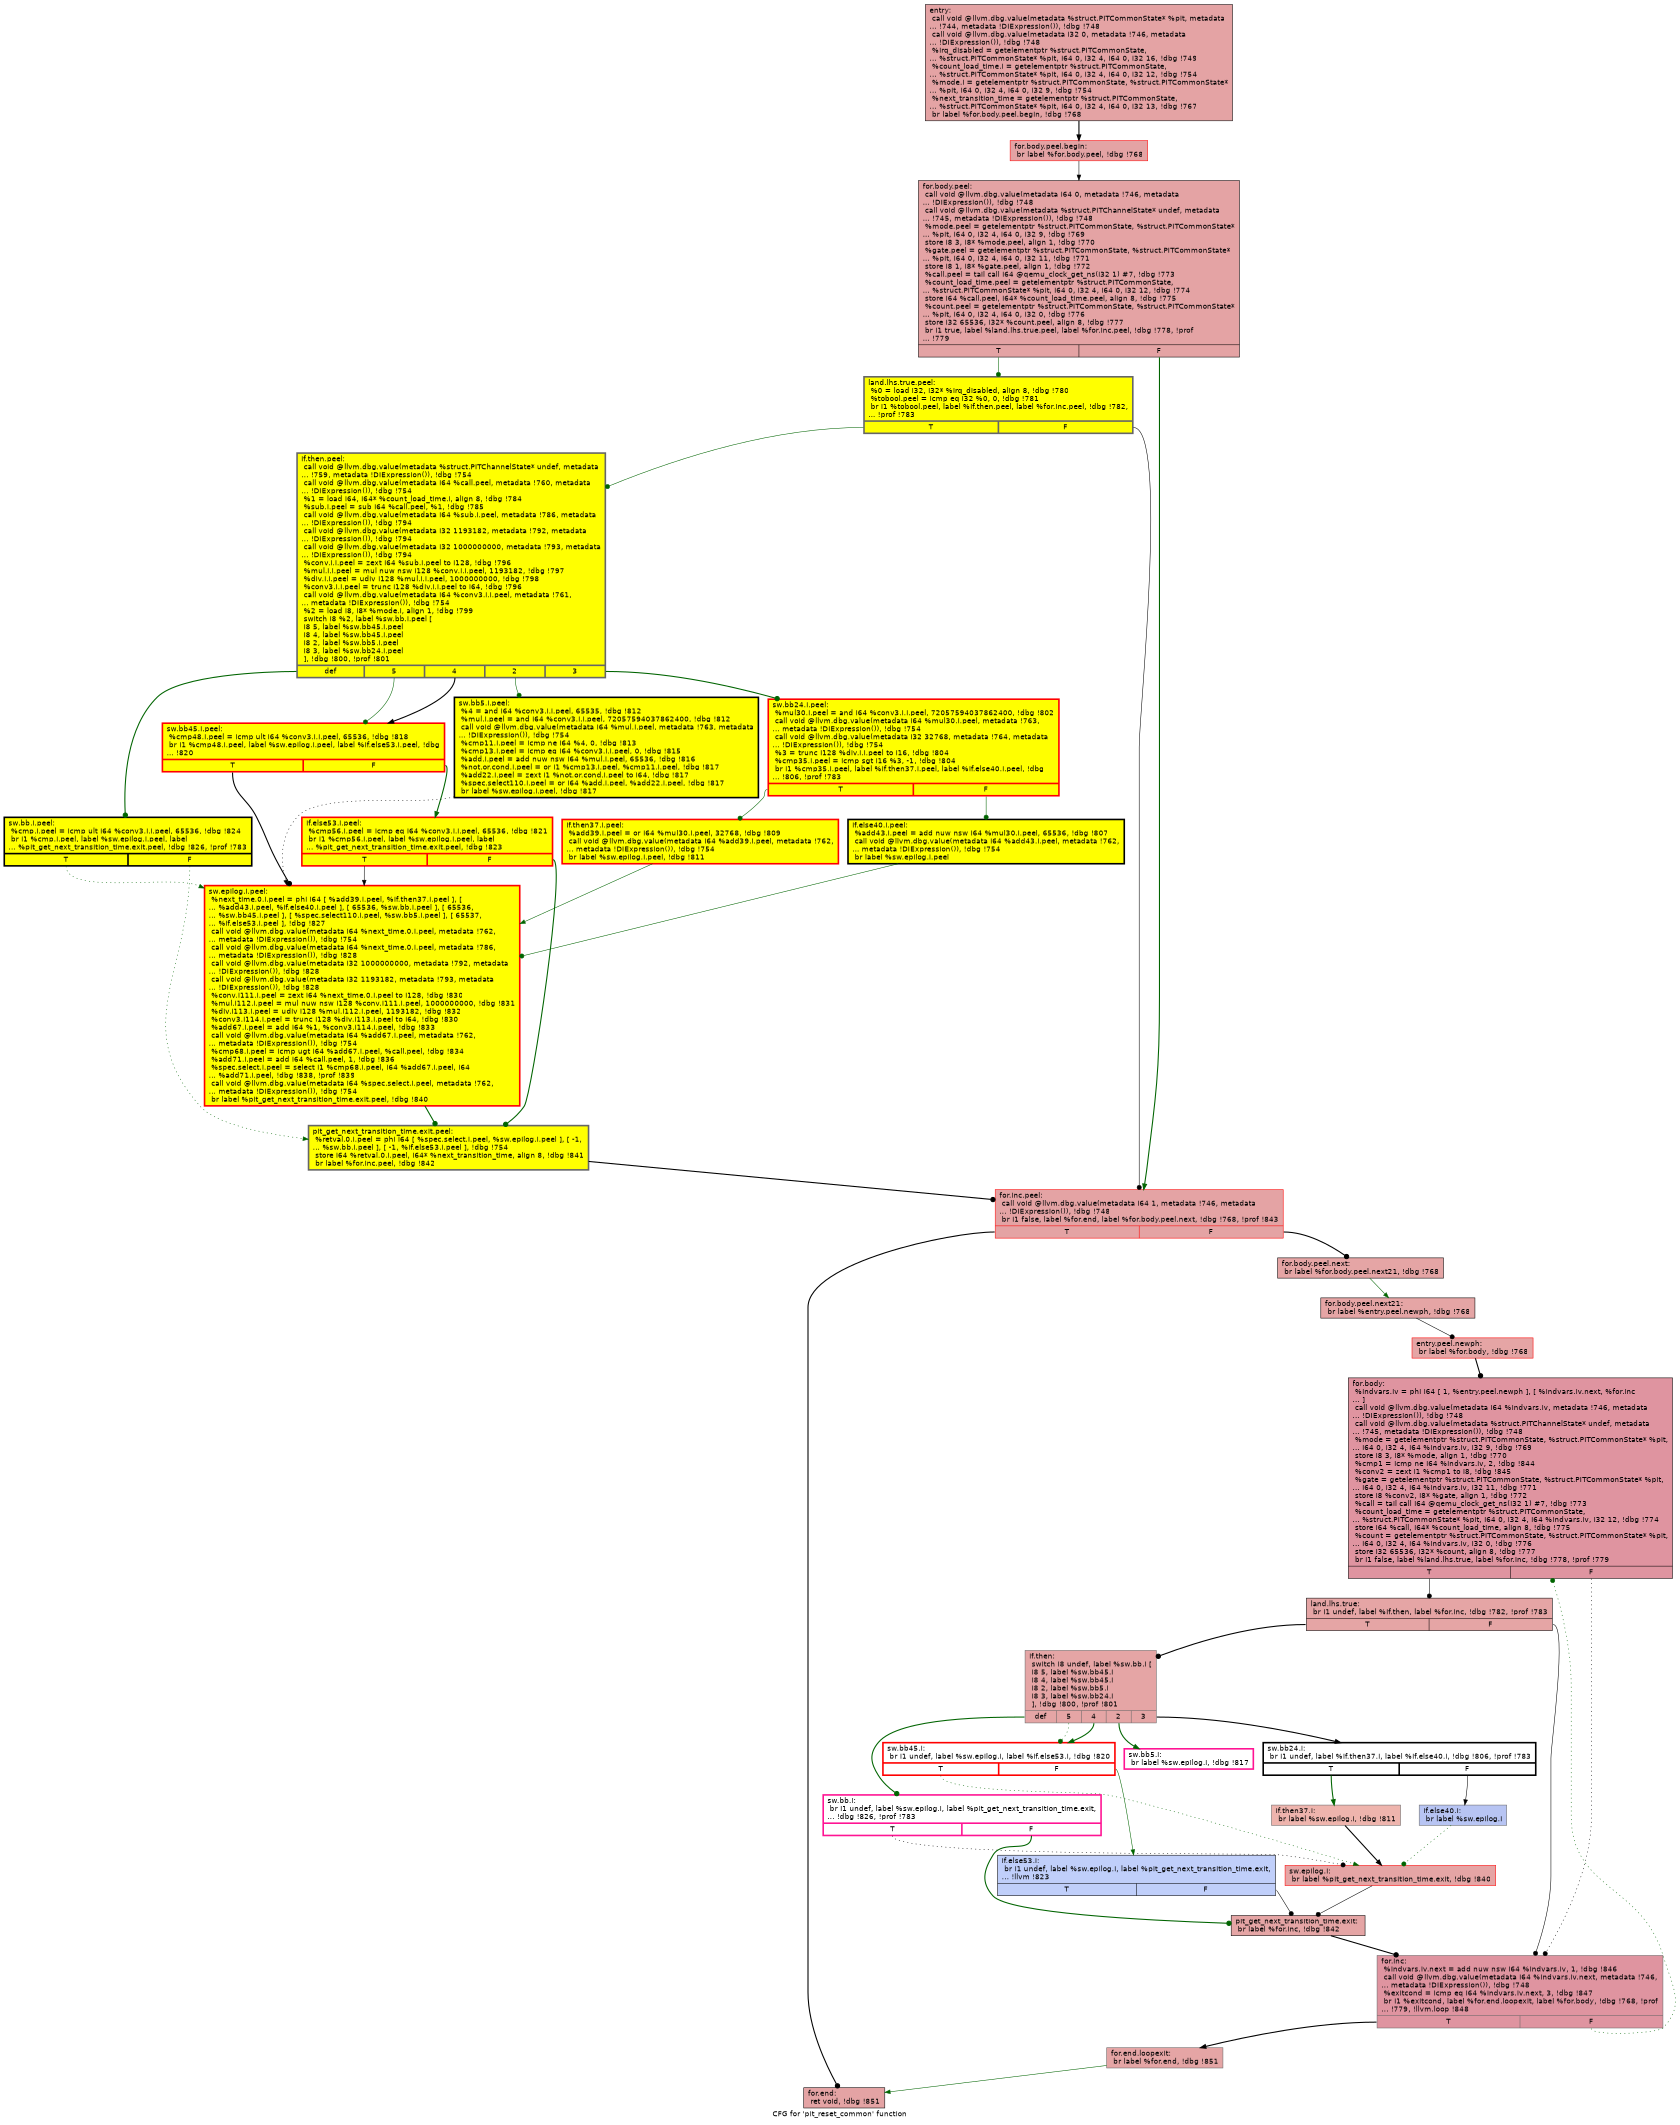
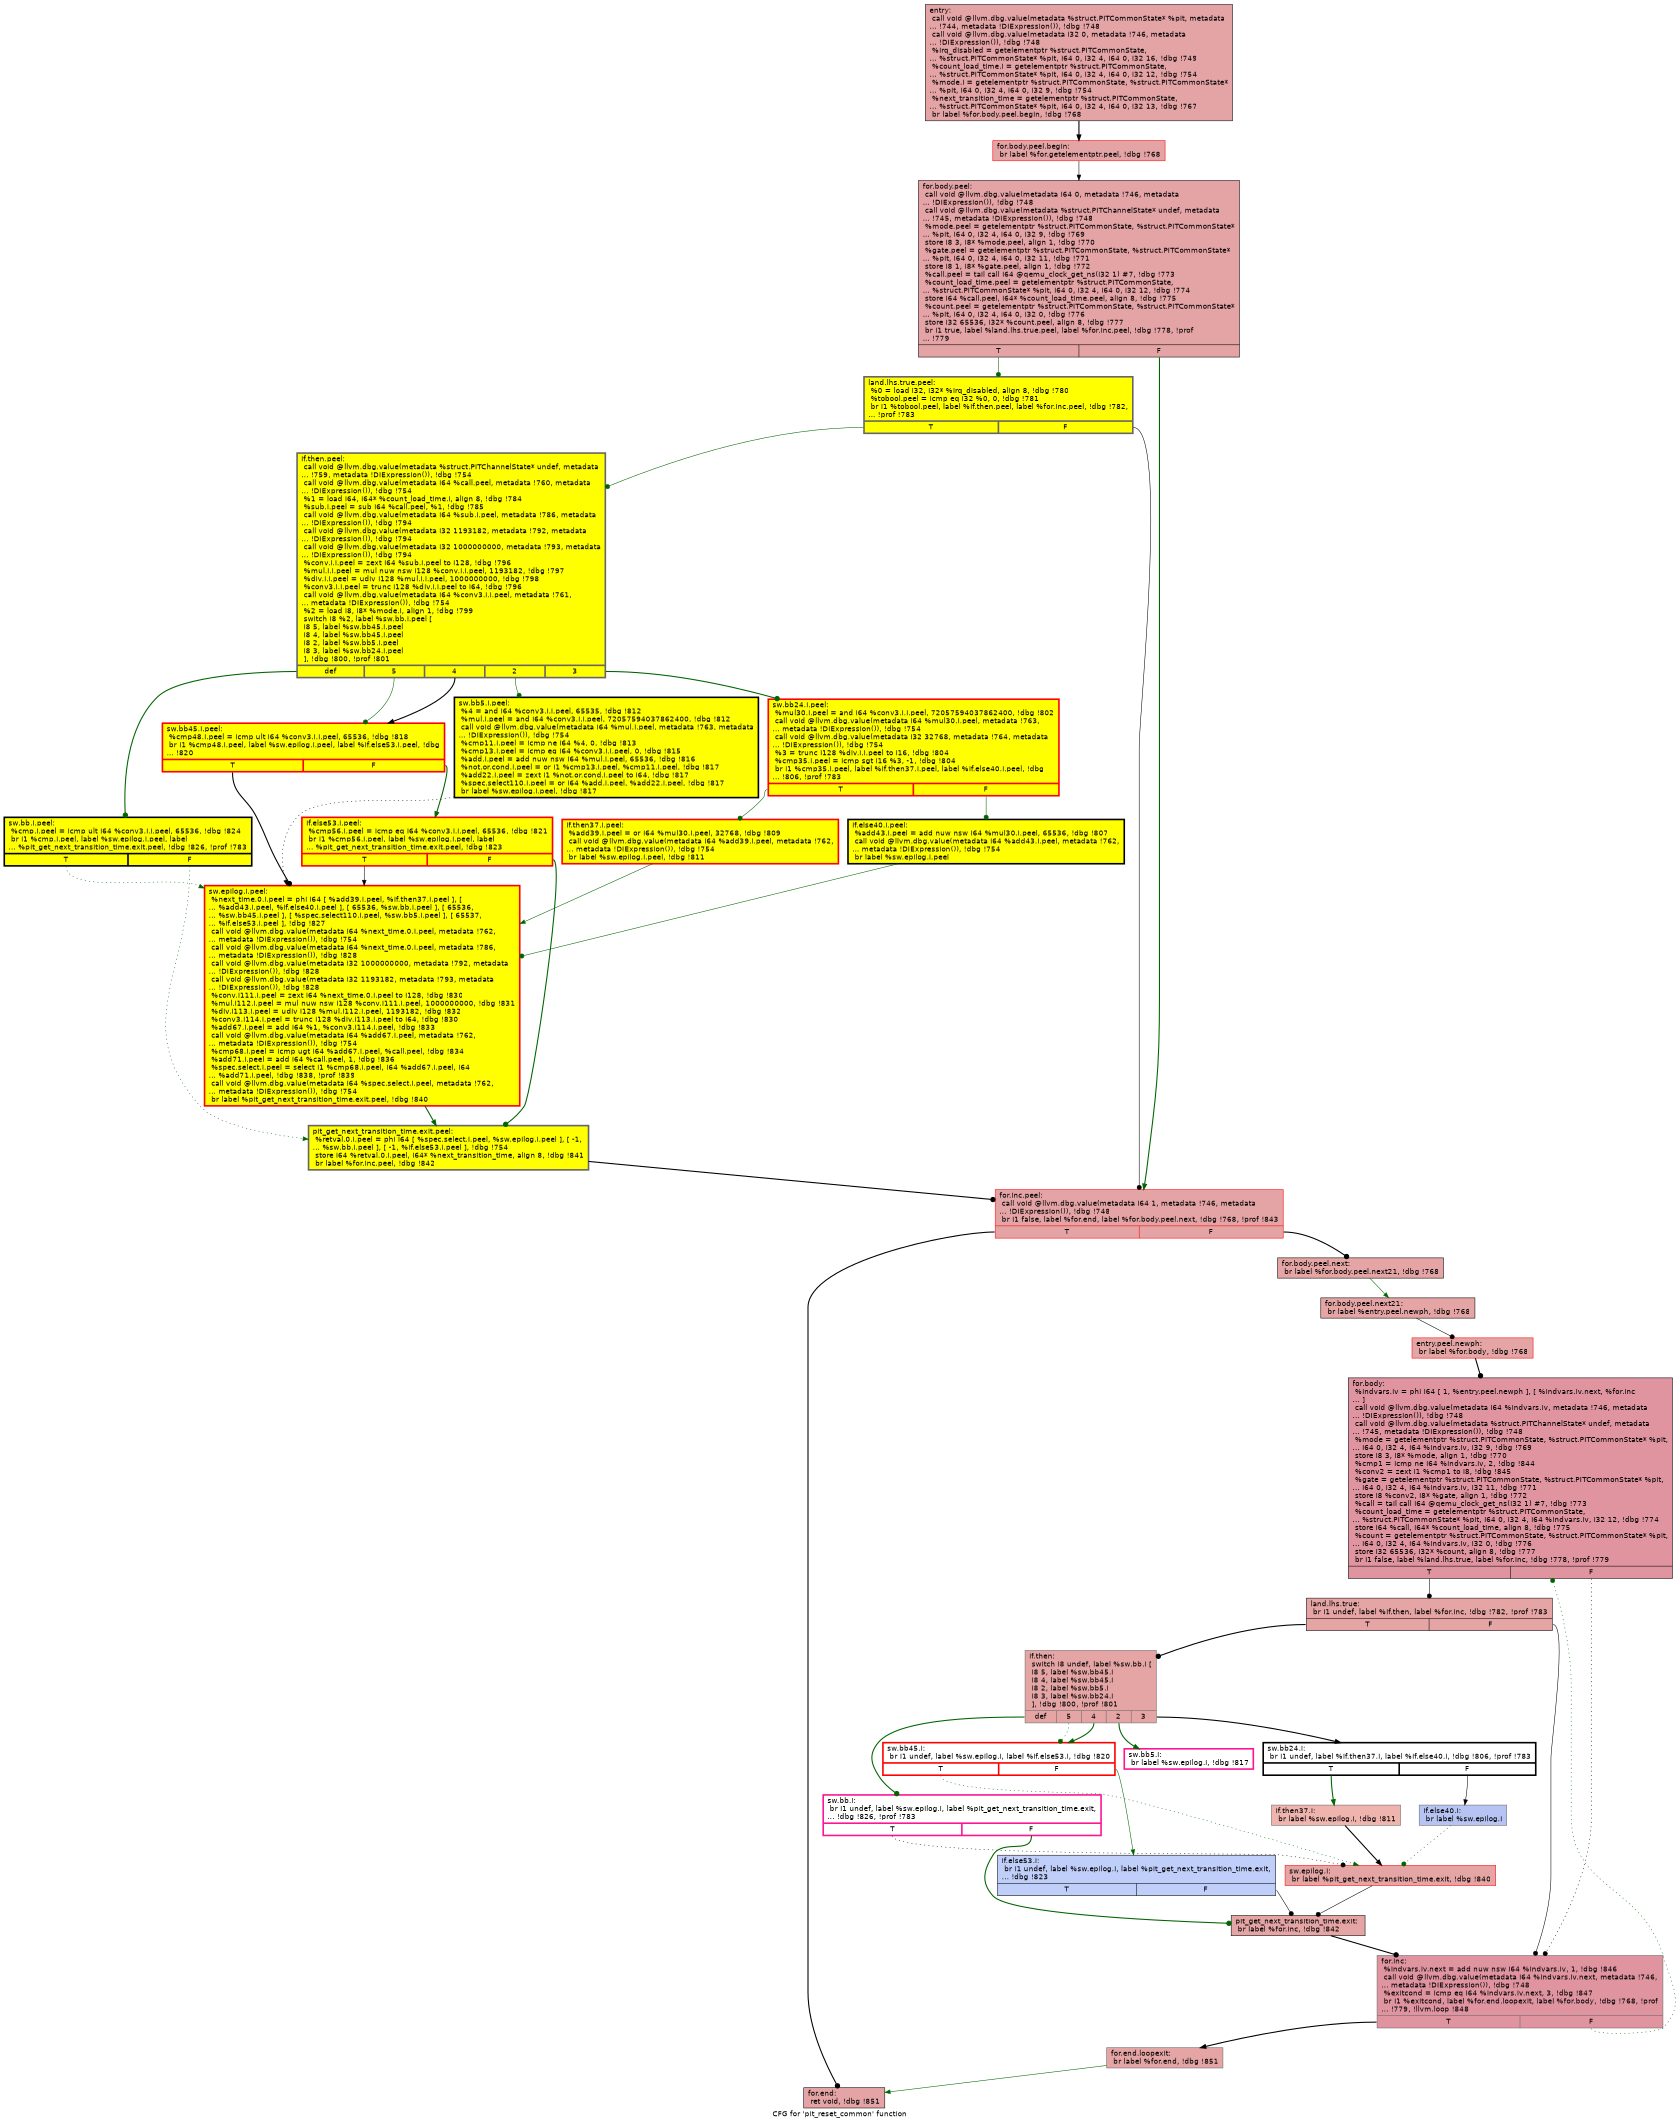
(1079, 154) -> (1079, 154)
(429, 1114) -> (429, 1113)
(1026, 1877) -> (1025, 1877)
